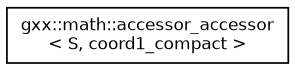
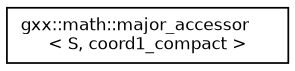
(148, 35) -> (148, 35)
